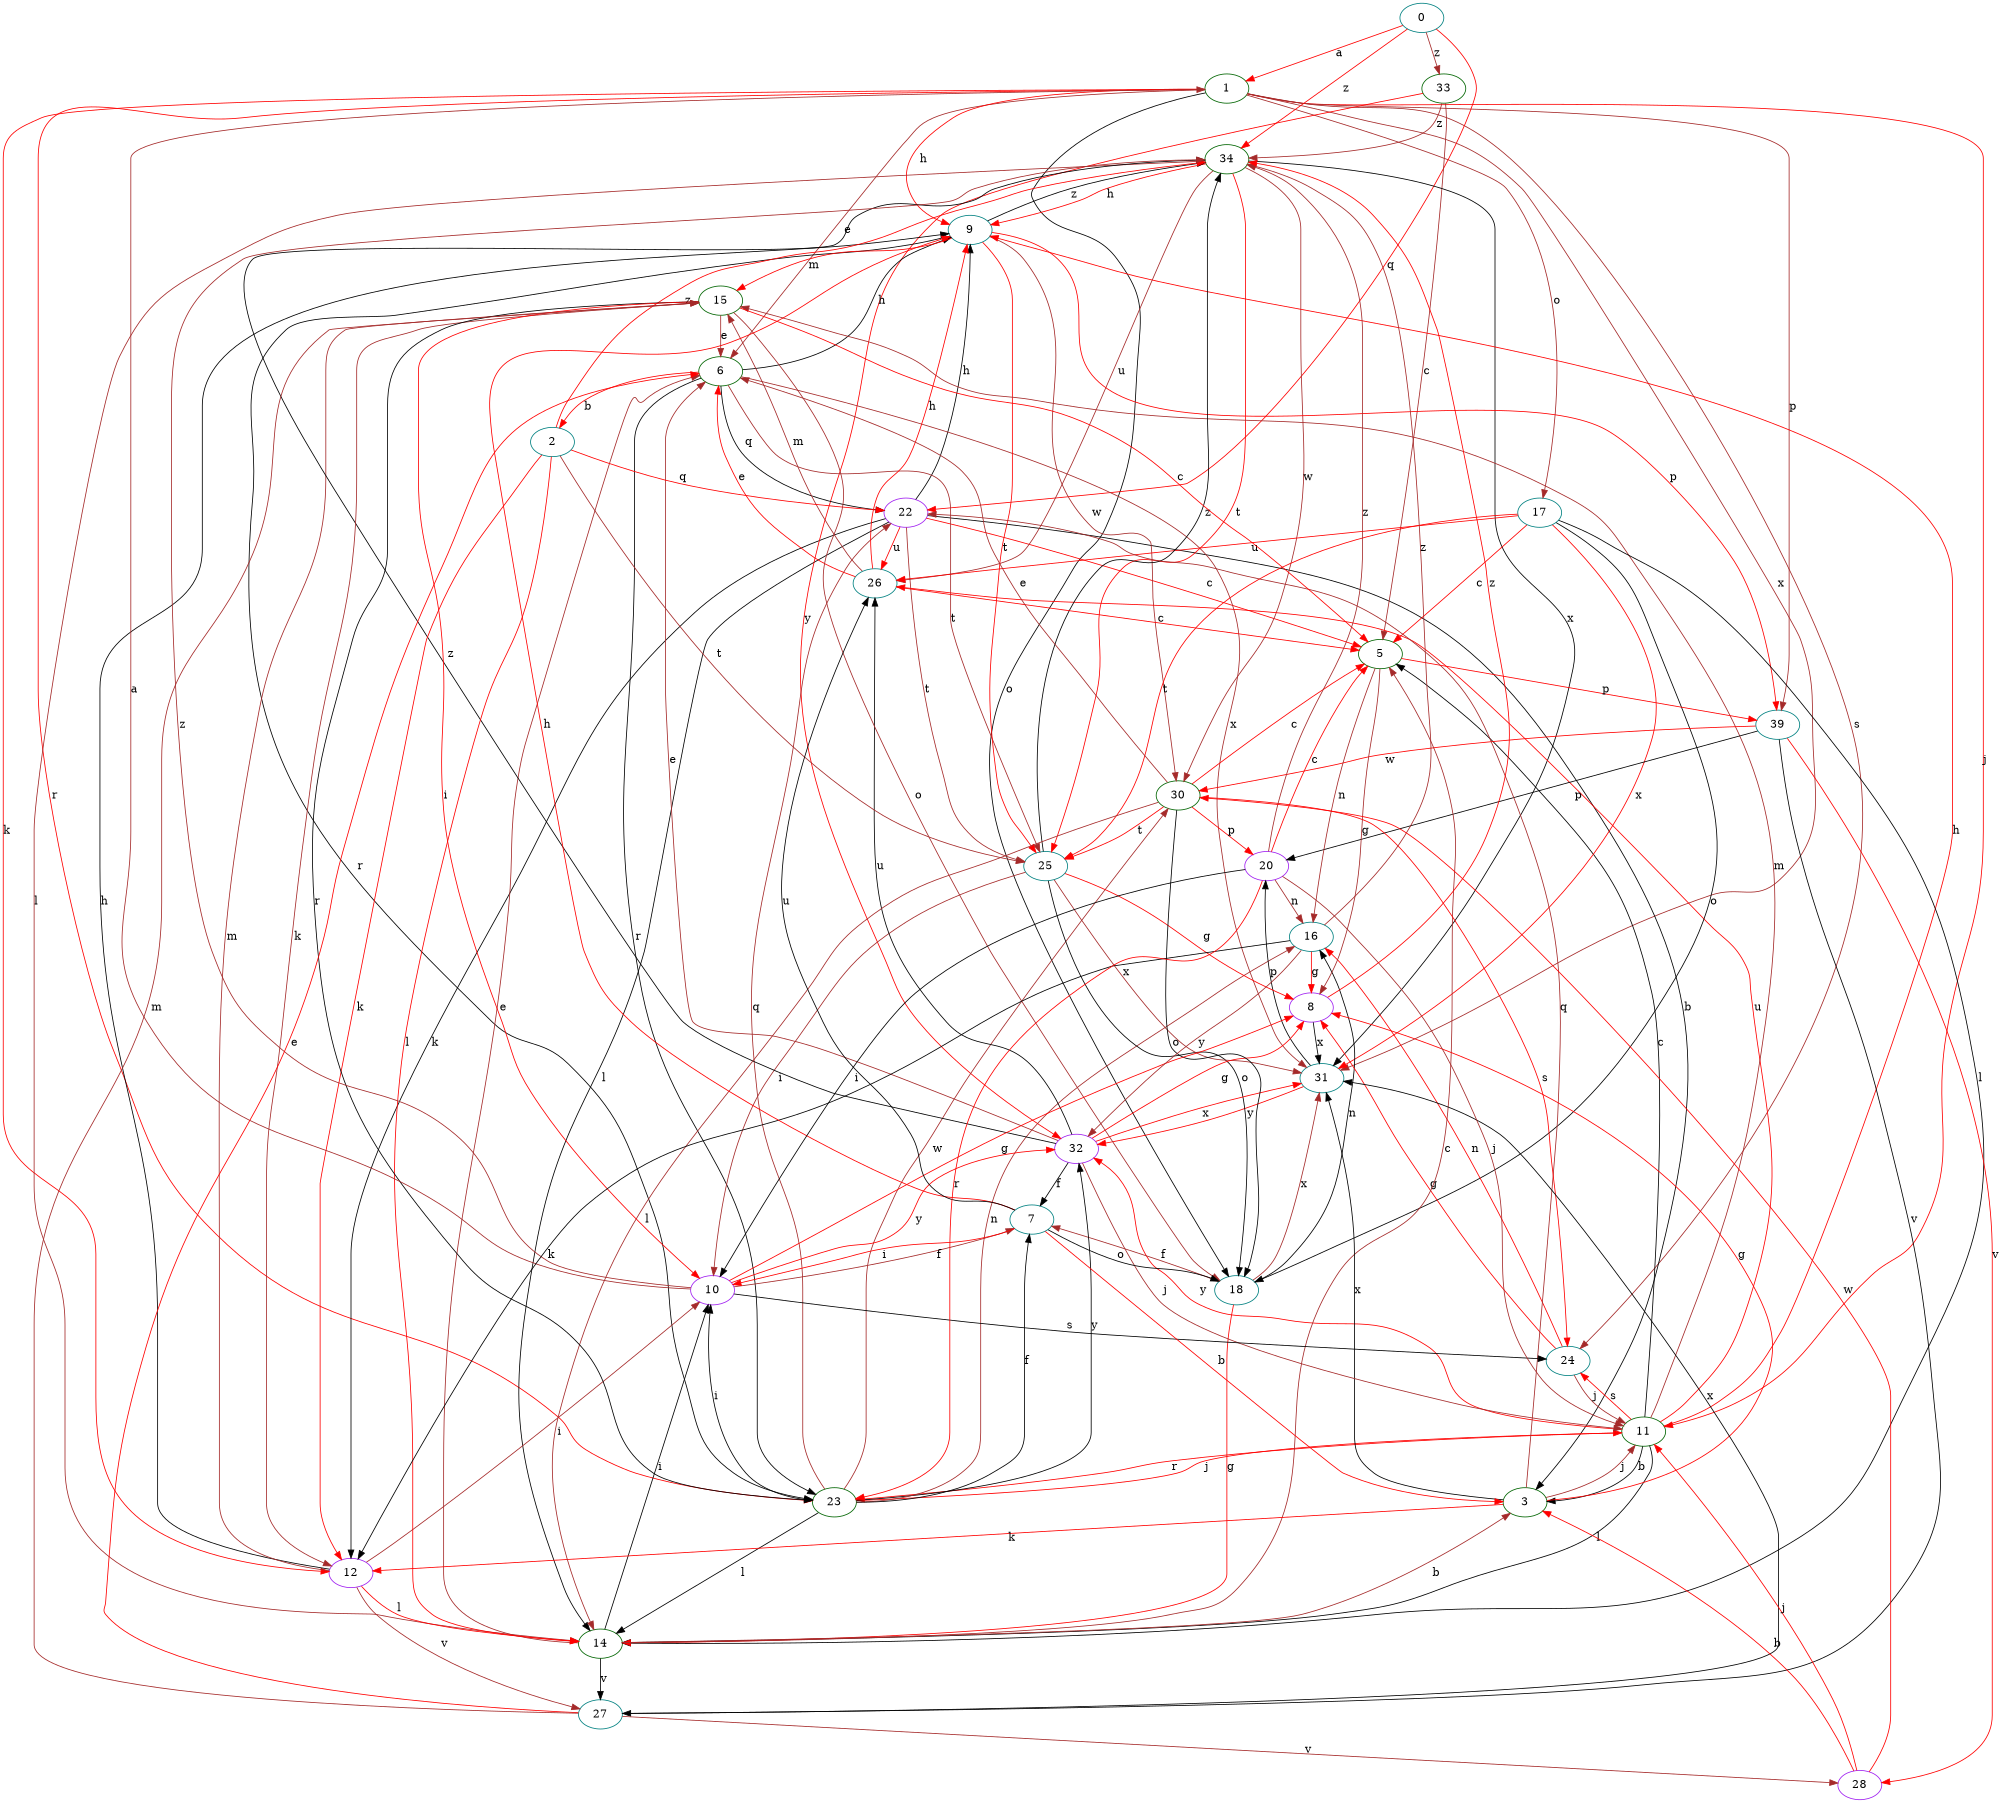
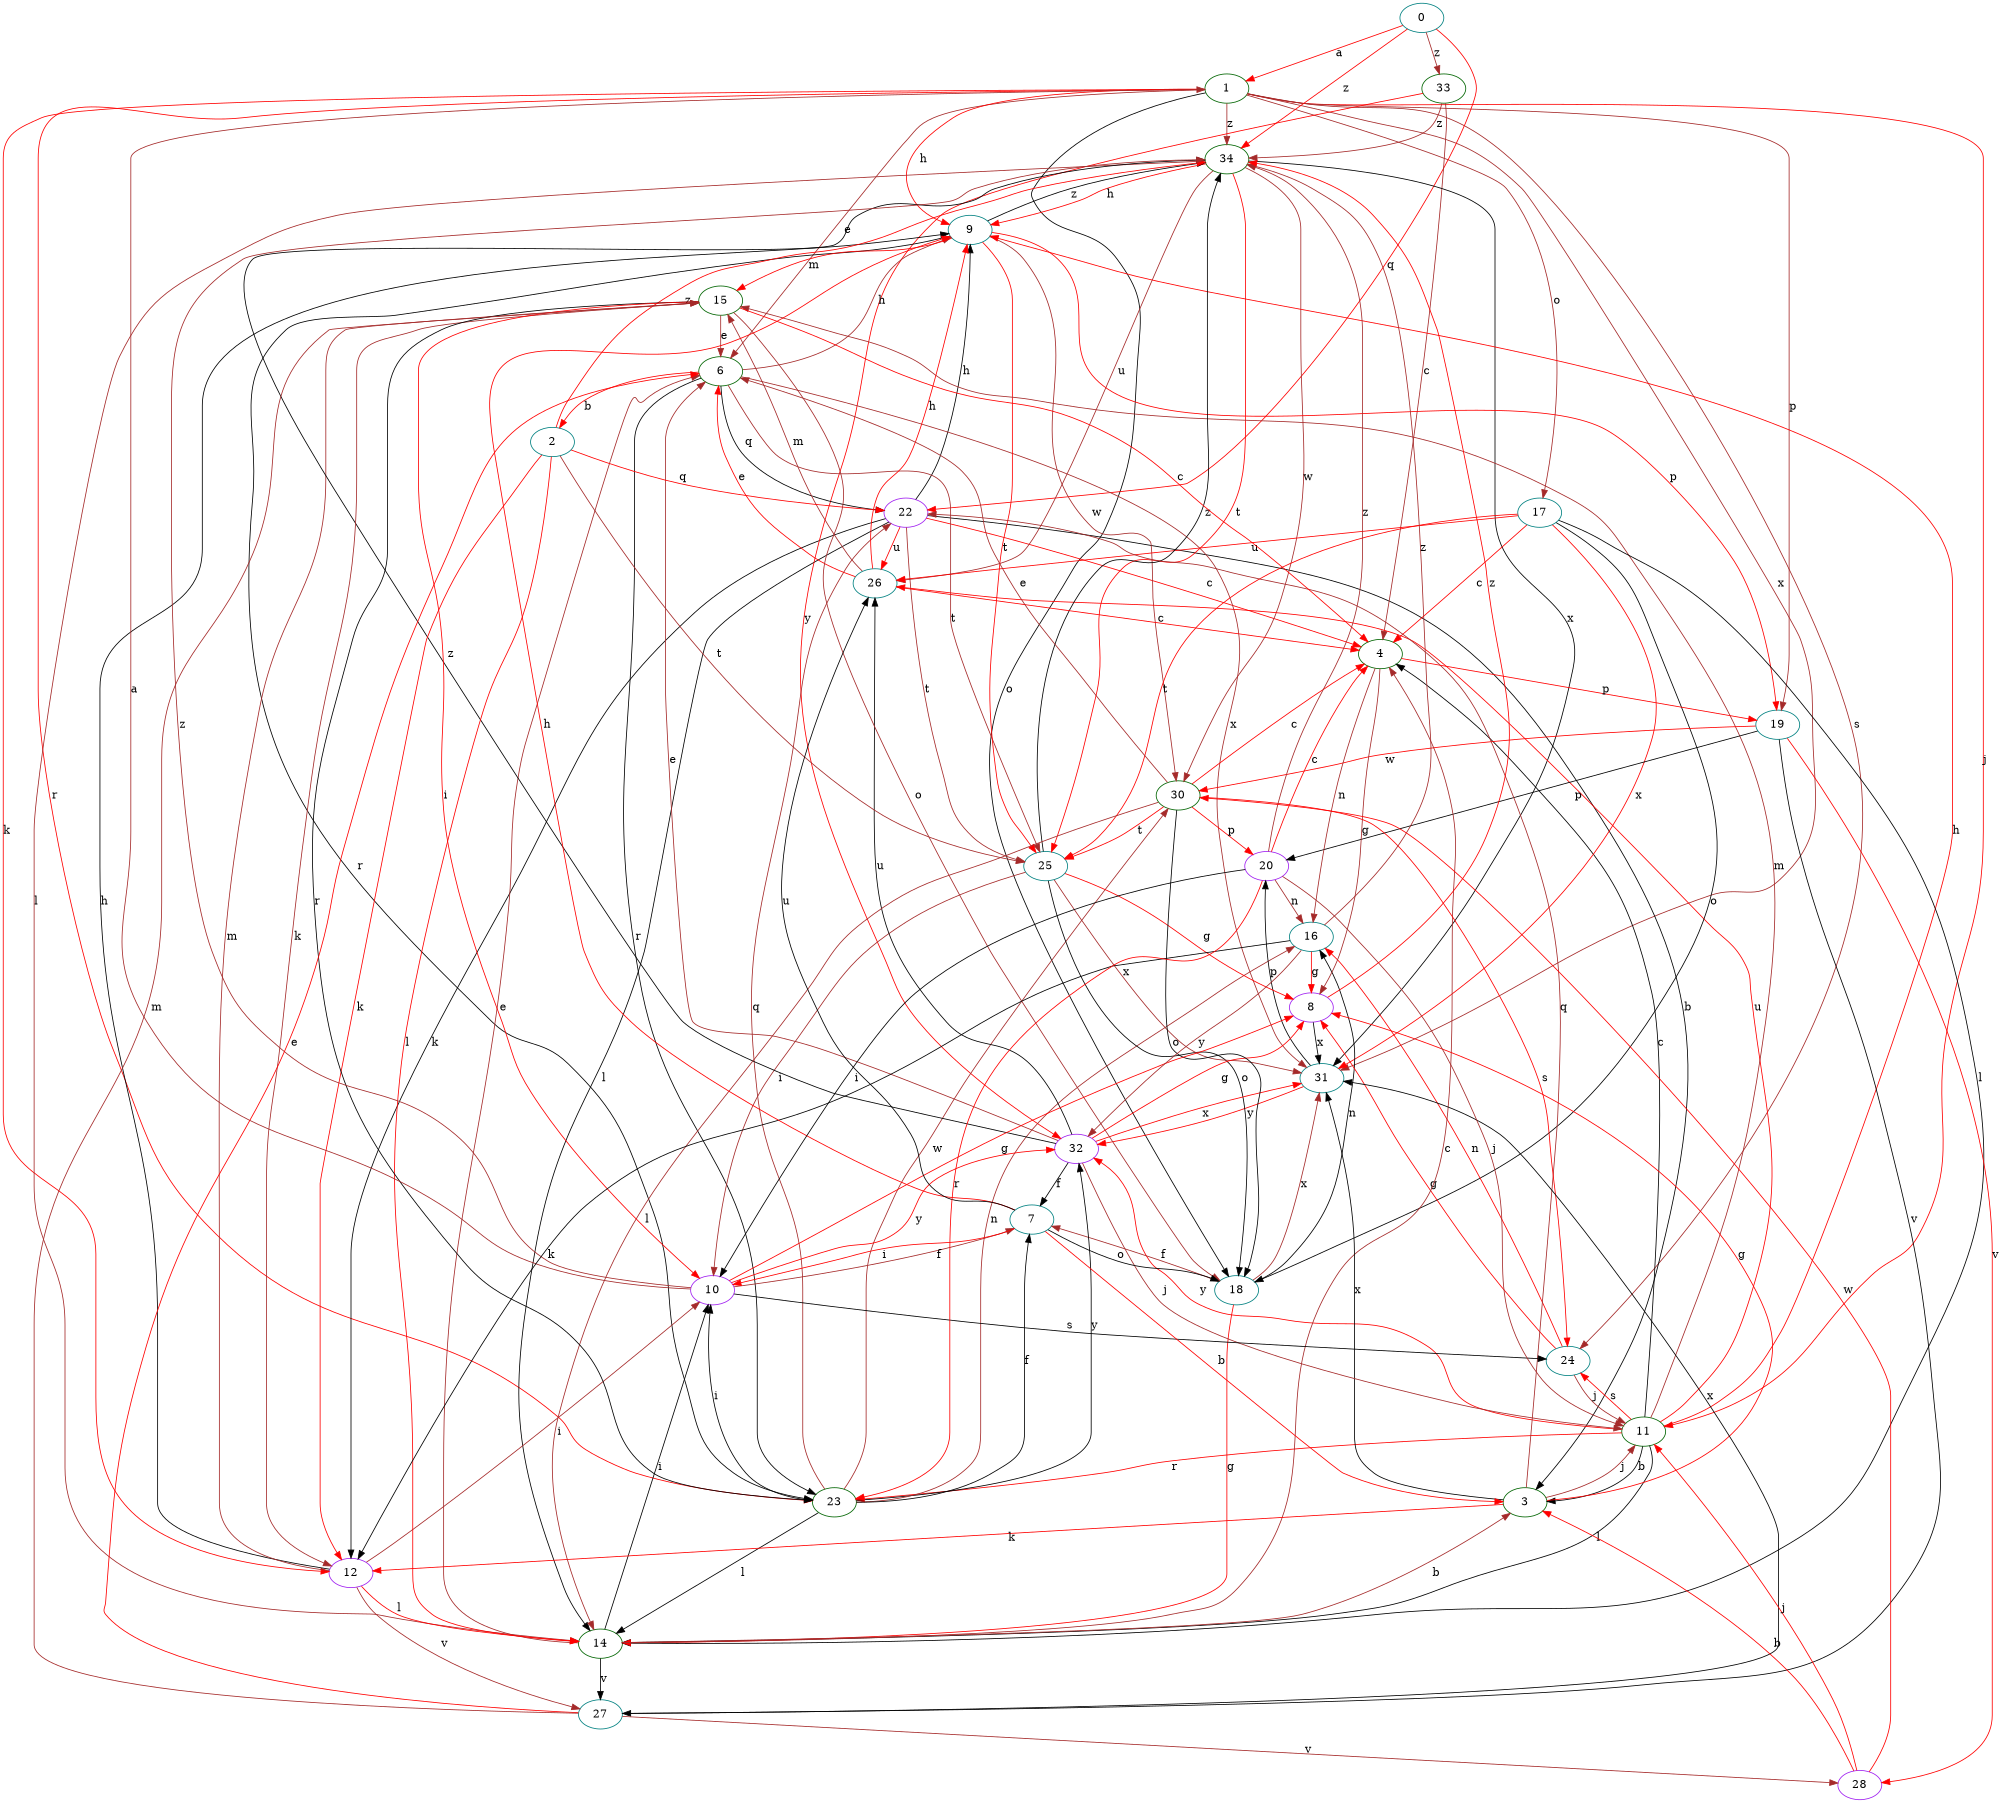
none -> (1227, 120)
(858, 326) -> (858, 326)
(1380, 654) -> (1380, 654)
(1778, 725) -> (1778, 725)
(1196, 1464) -> none
